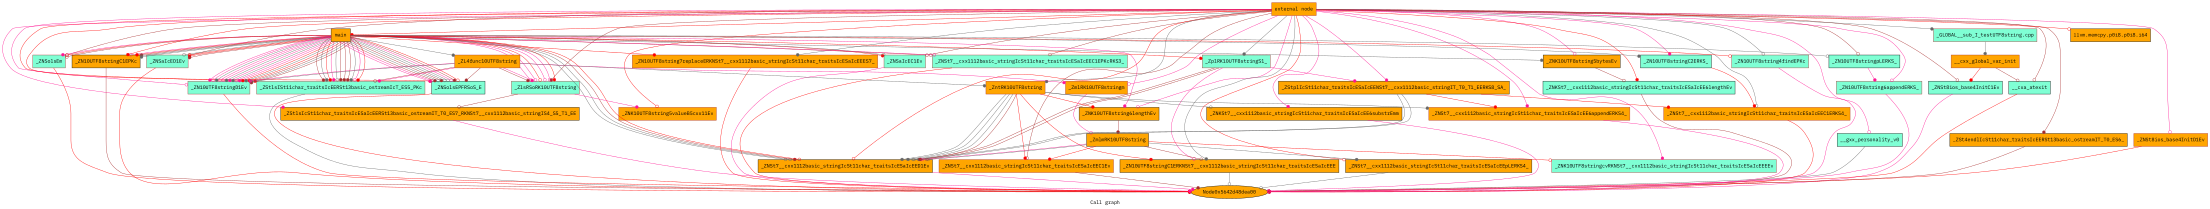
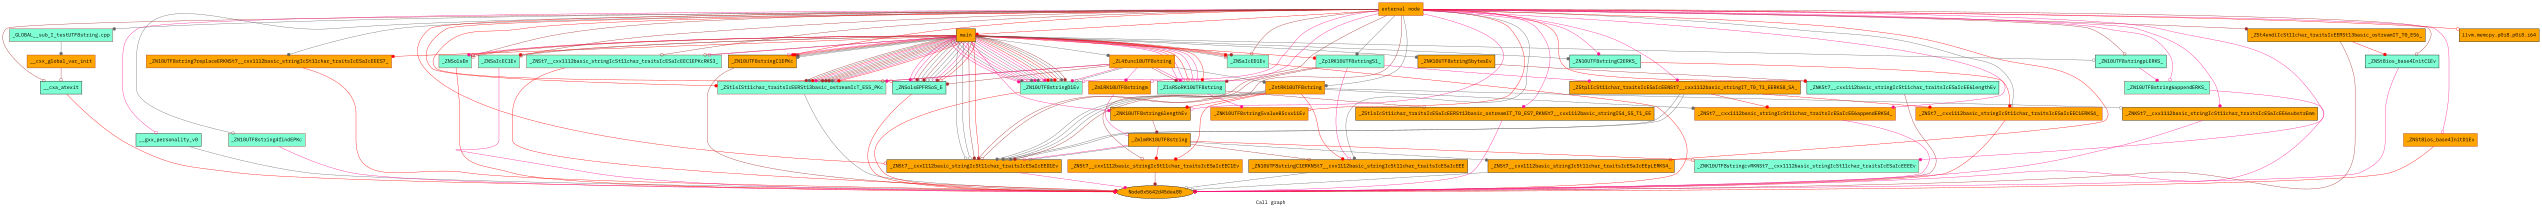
(1449, 15) -> none
(1040, 39) -> none
(1976, 73) -> (2368, 48)
(1229, 192) -> (1155, 192)
